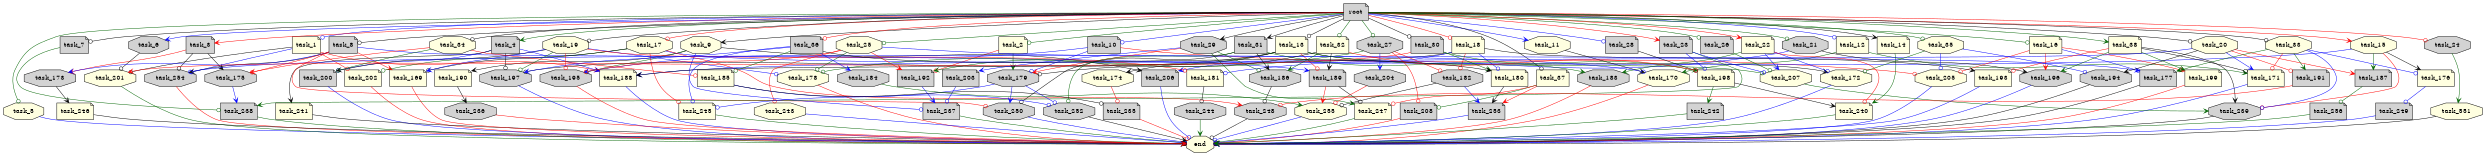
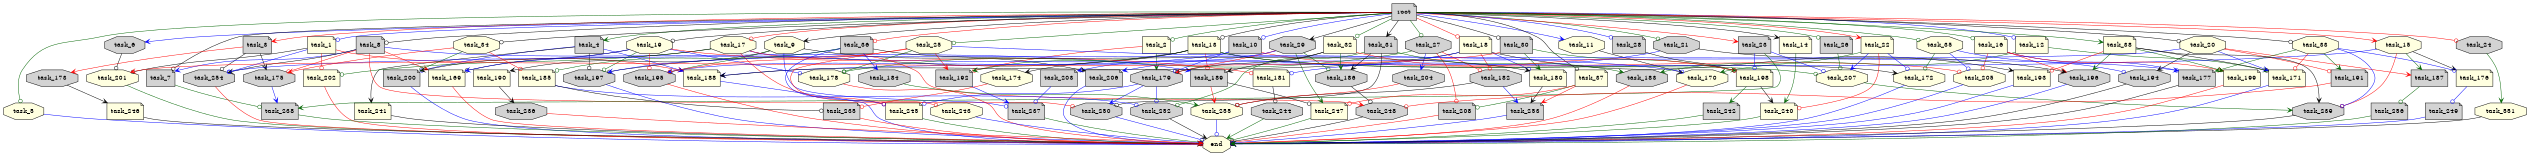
(188, 64) -> (259, 60)
